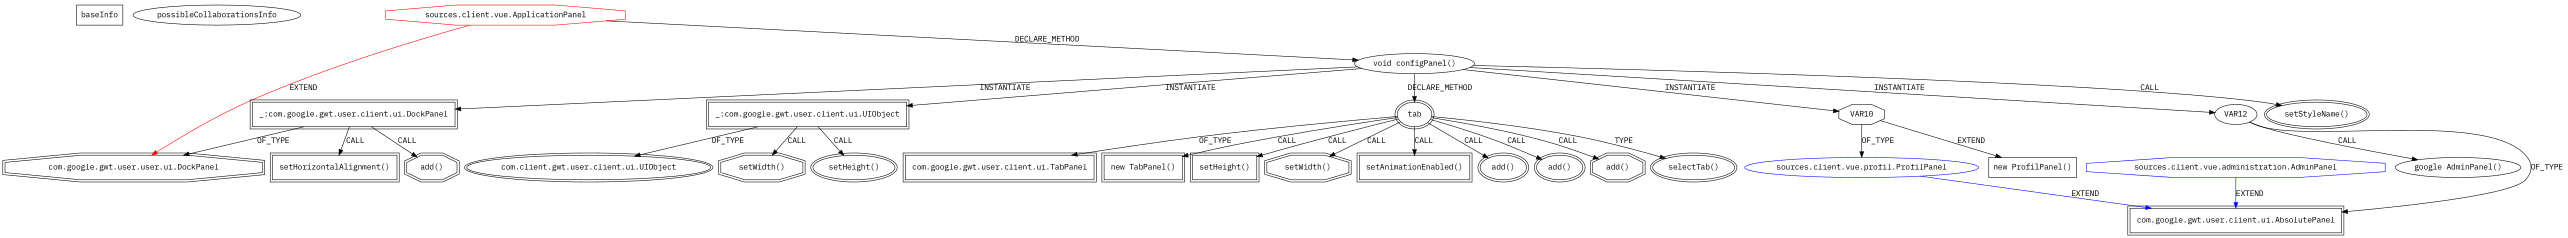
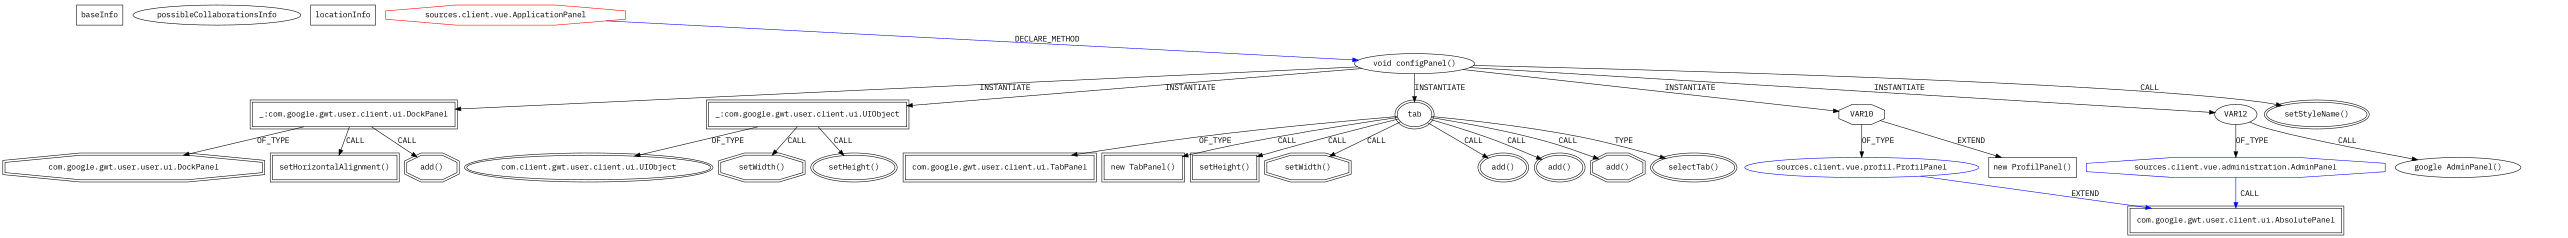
none -> (343, 15)
(979, 40) -> (979, 40)
(309, 77) -> none
(1440, 88) -> (1440, 88)
(2493, 139) -> (2236, 138)
(1415, 168) -> none
(2250, 194) -> (2250, 194)
